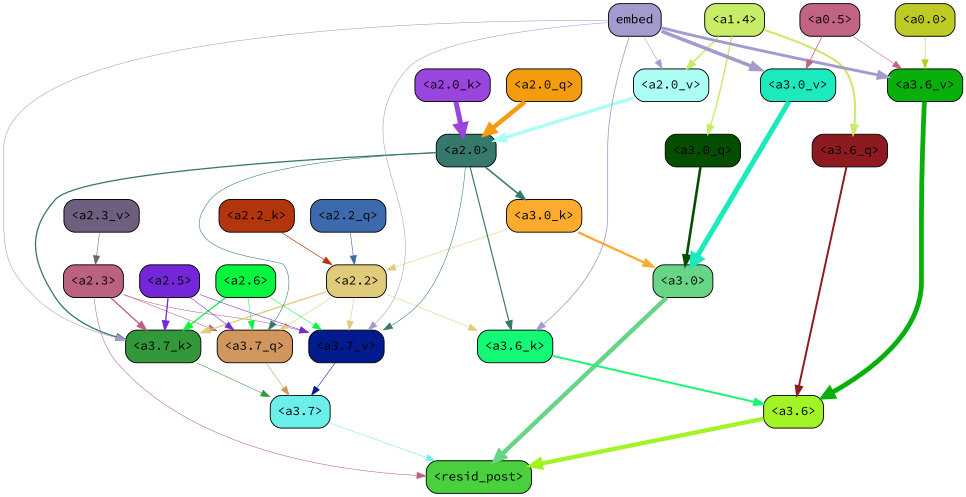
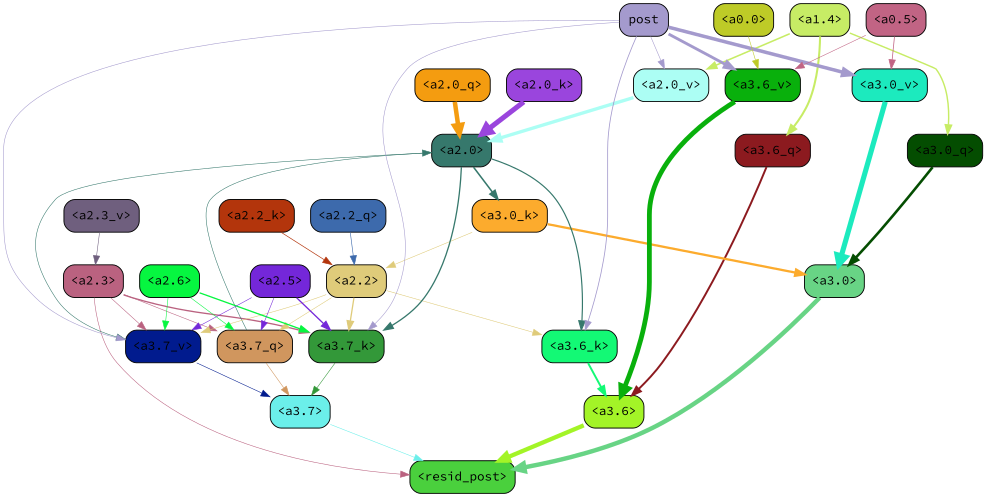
(635, 20) -> (644, 20)
(229, 186) -> (245, 180)
